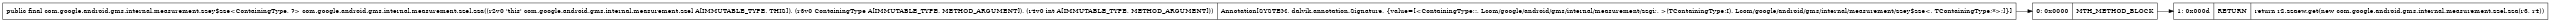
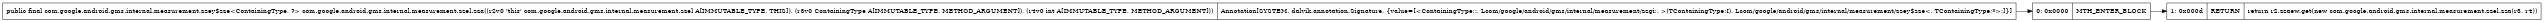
(2115, 11) -> (2112, 11)
